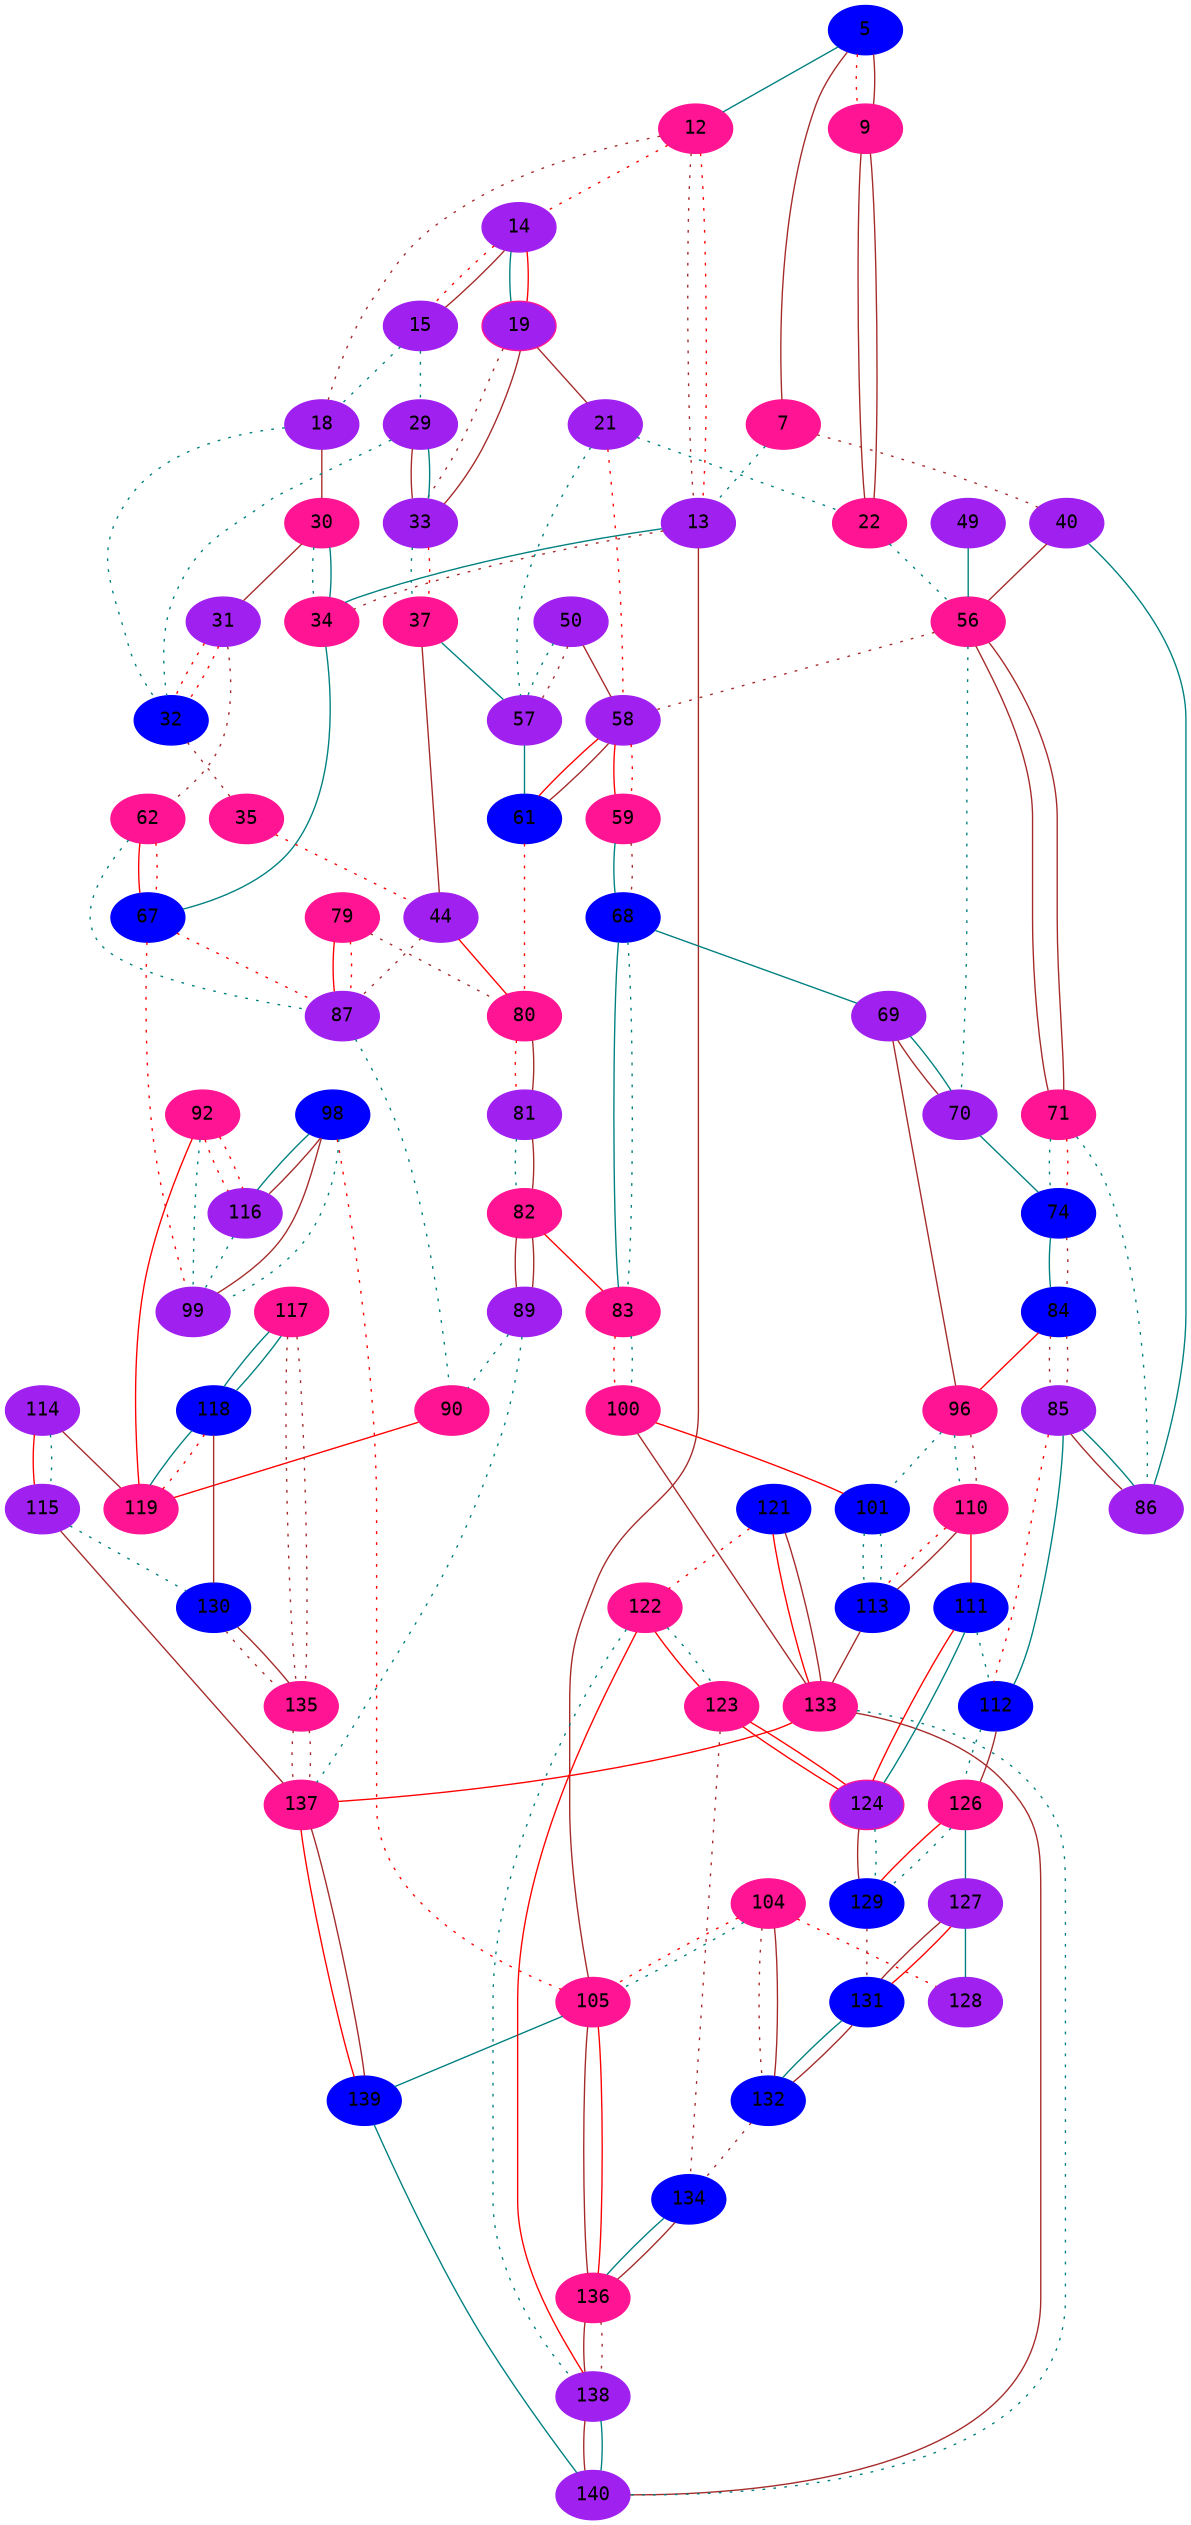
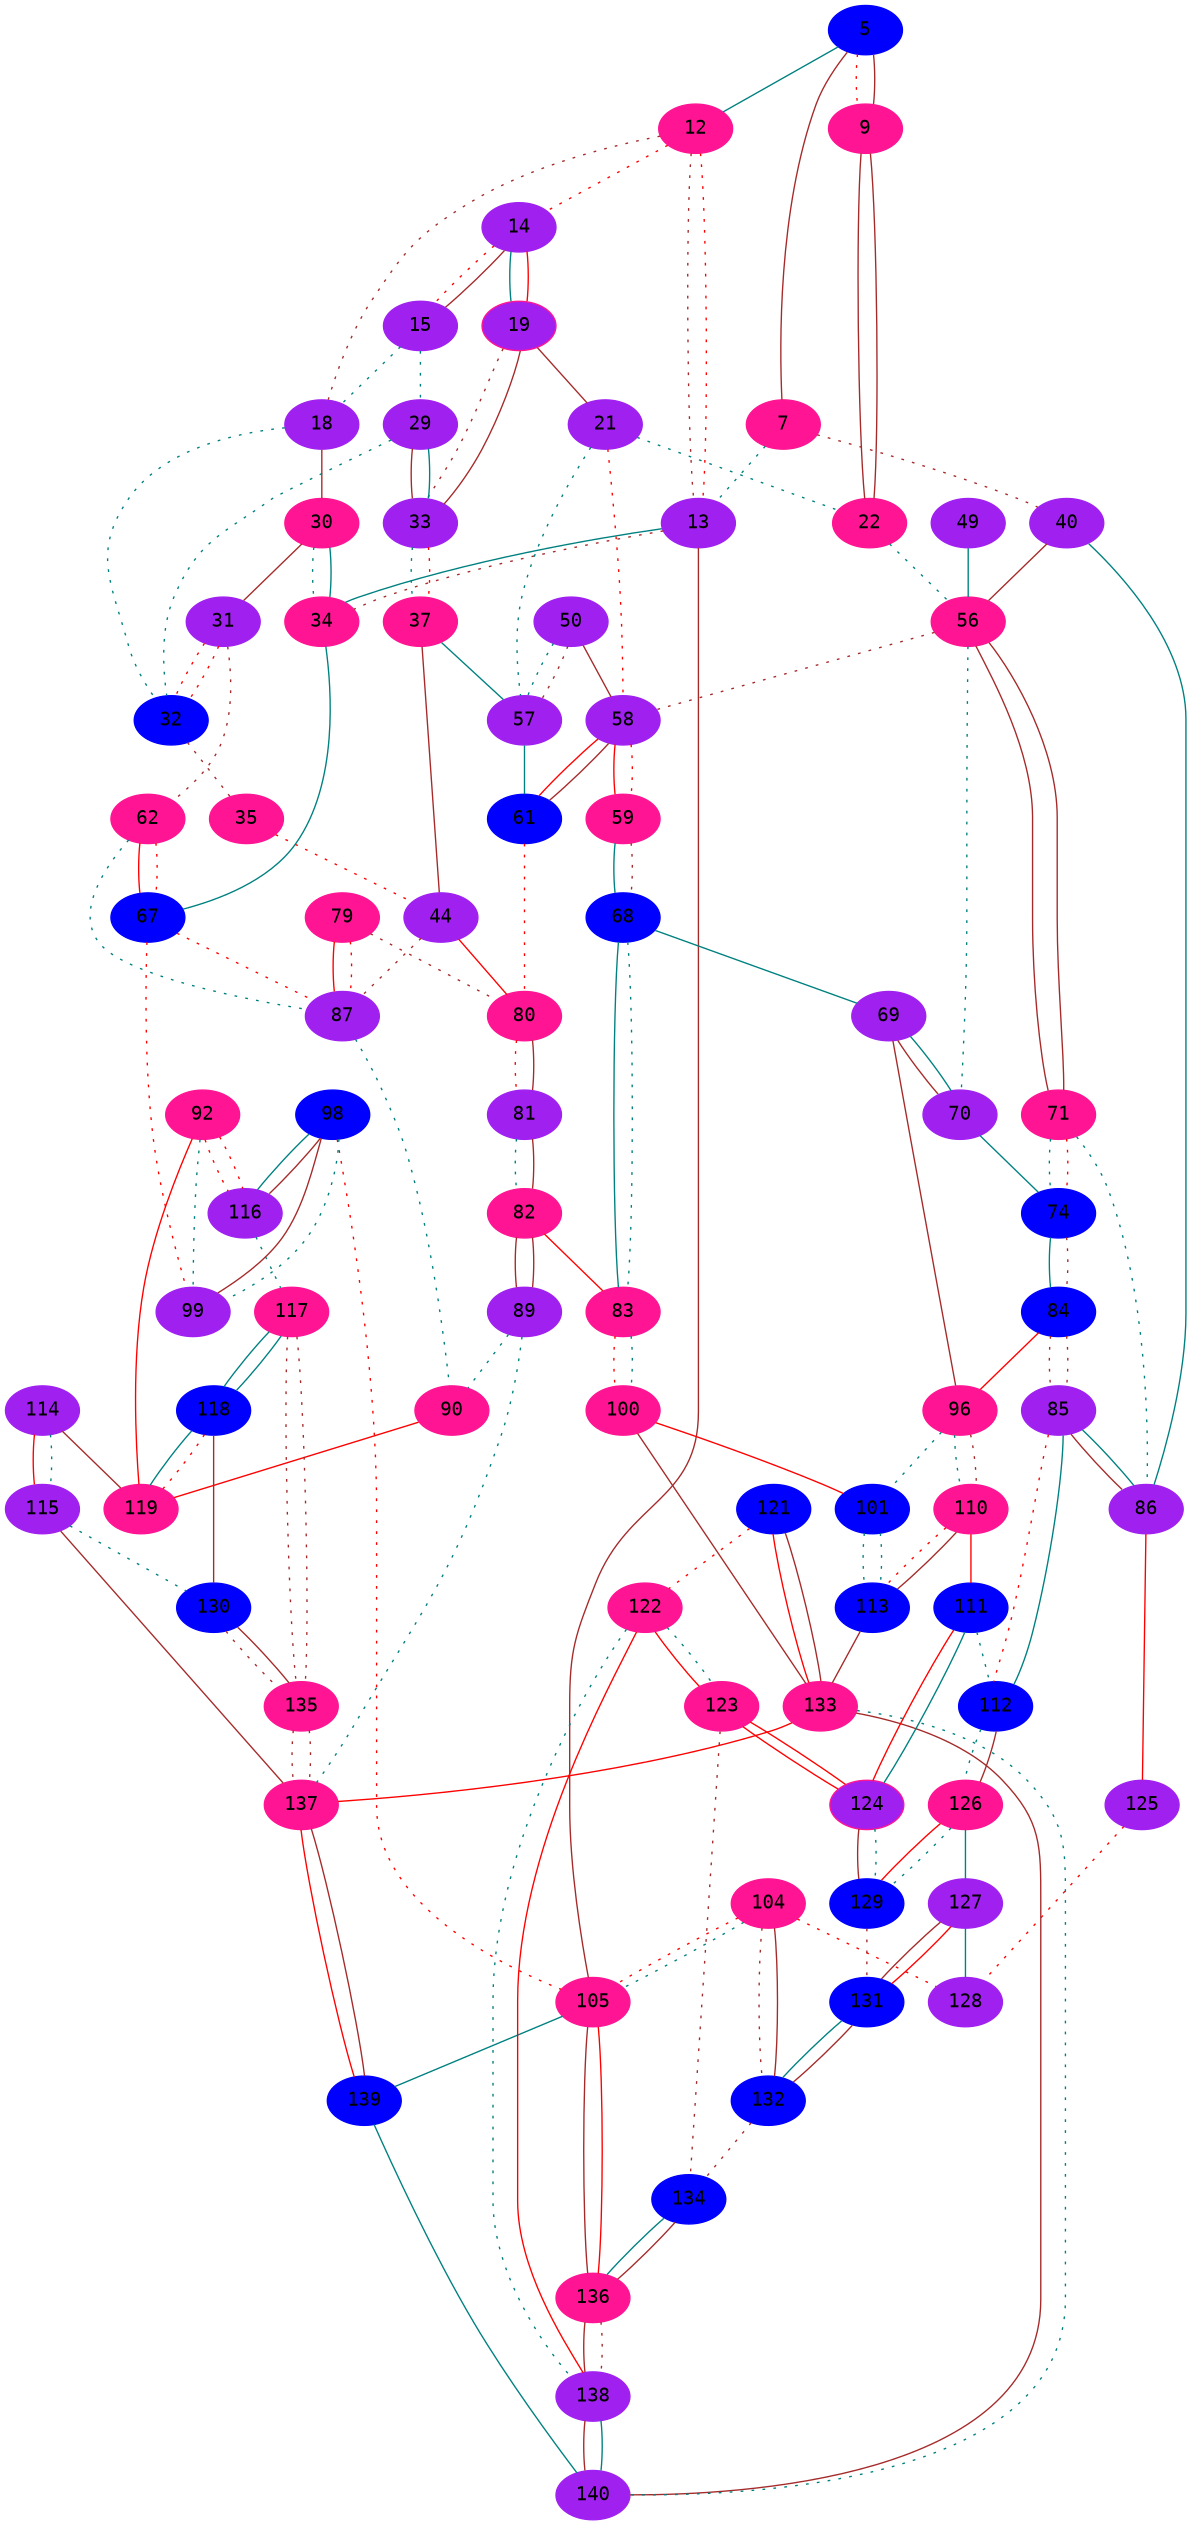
(219, 1263) -> (268, 1262)
none -> (1142, 1805)
